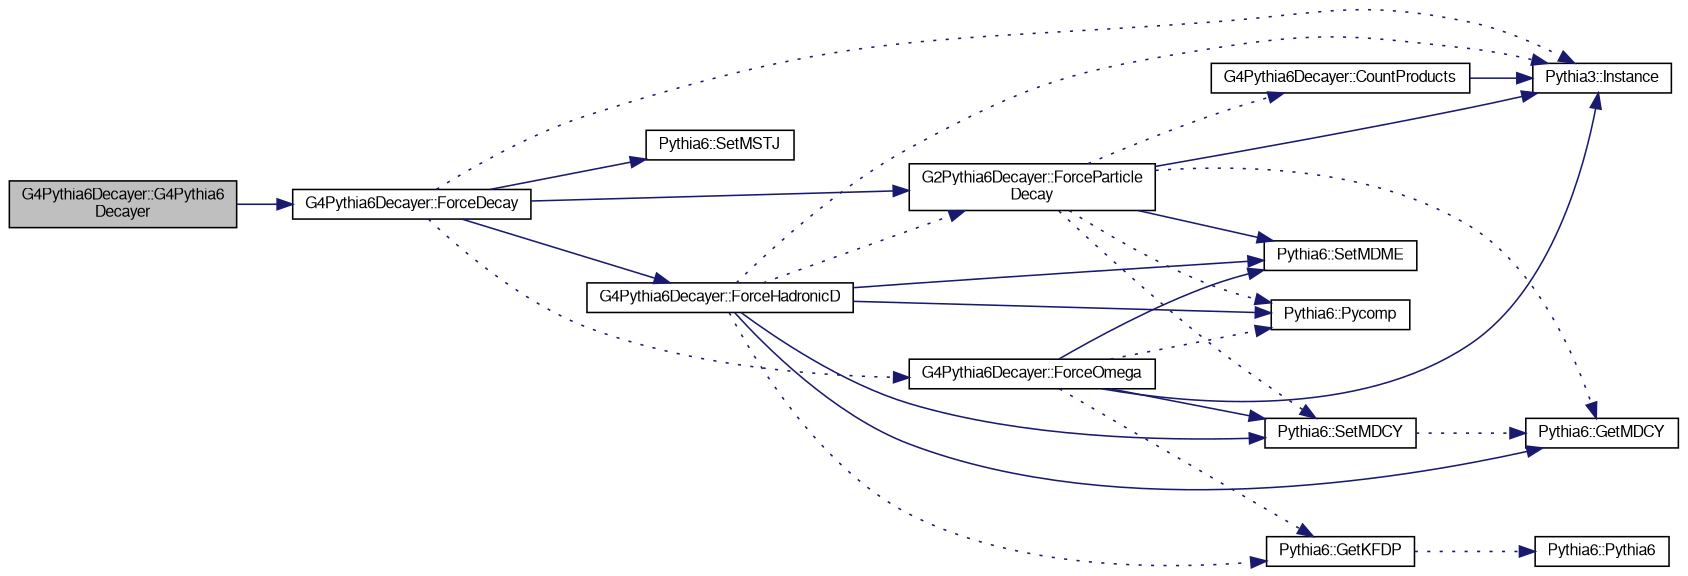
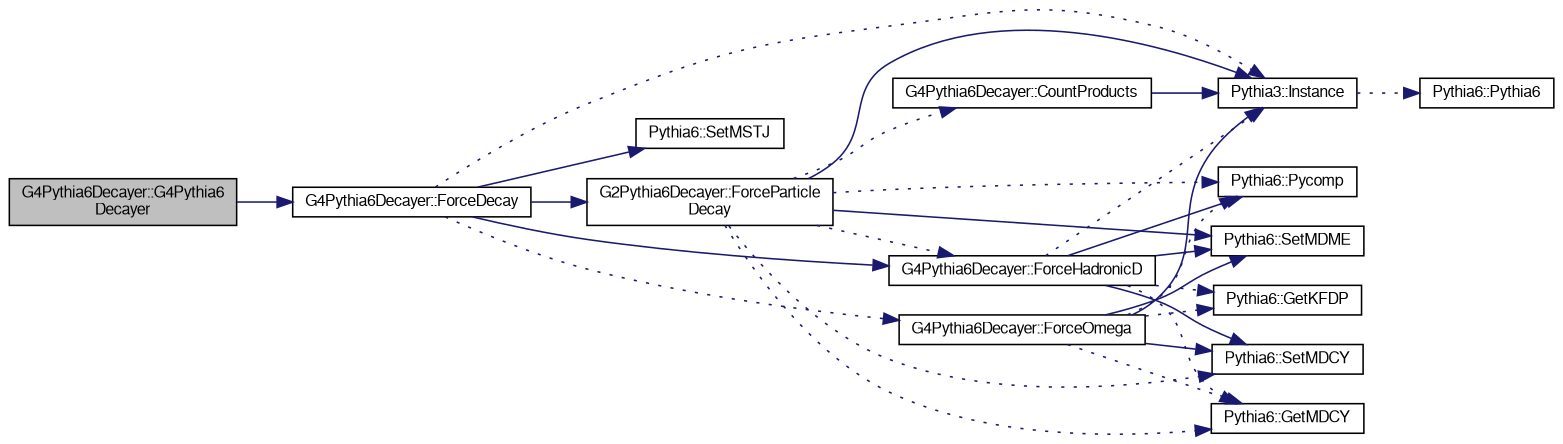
(857, 249) -> (878, 239)
(1463, 433) -> (1147, 372)
(1107, 485) -> (1181, 335)
(1467, 551) -> (1380, 93)
